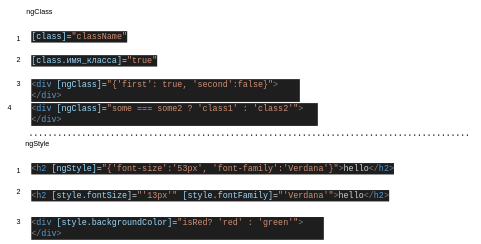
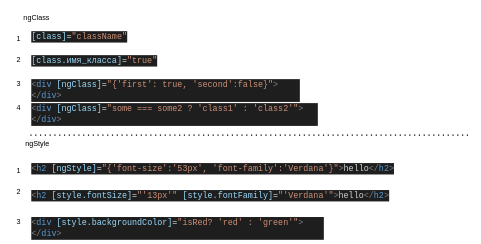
(39, 12) -> (36, 18)
(9, 108) -> (18, 108)
